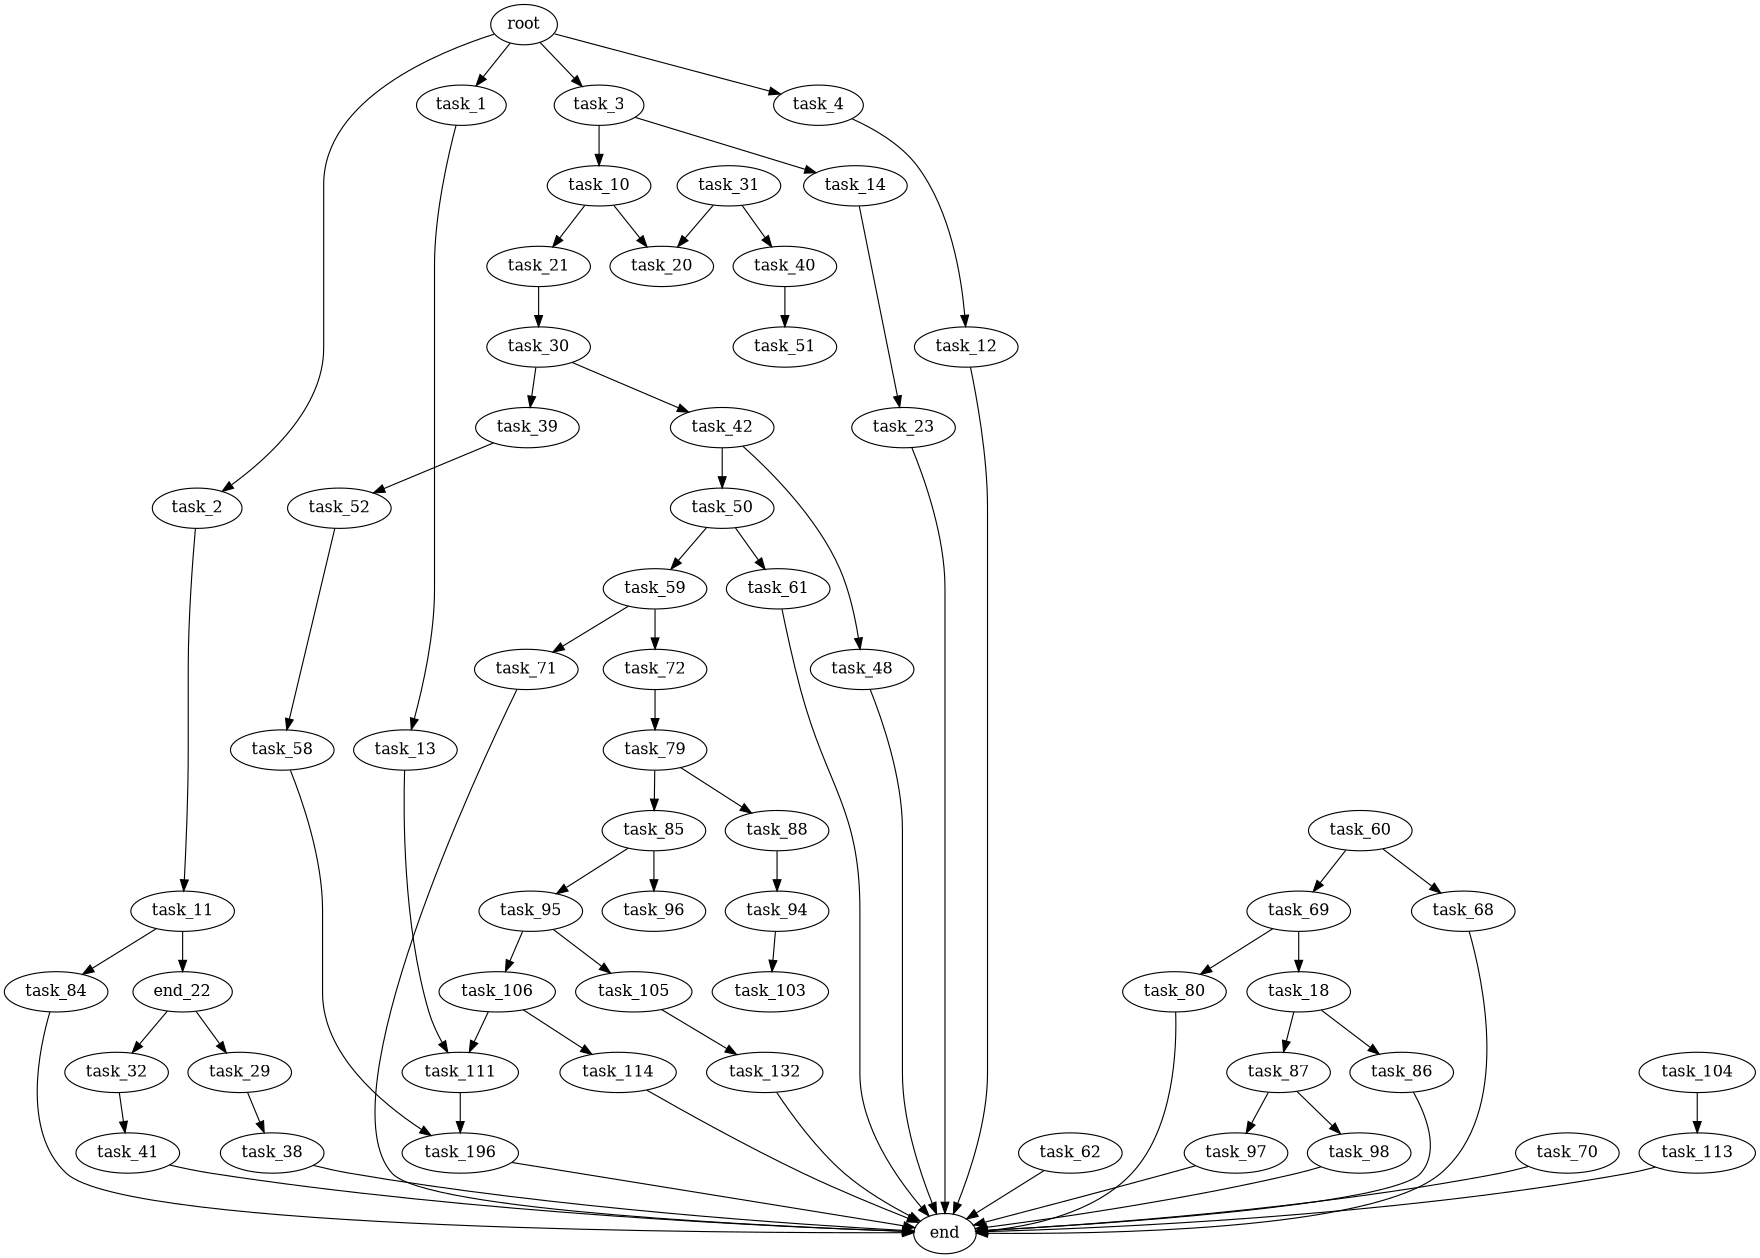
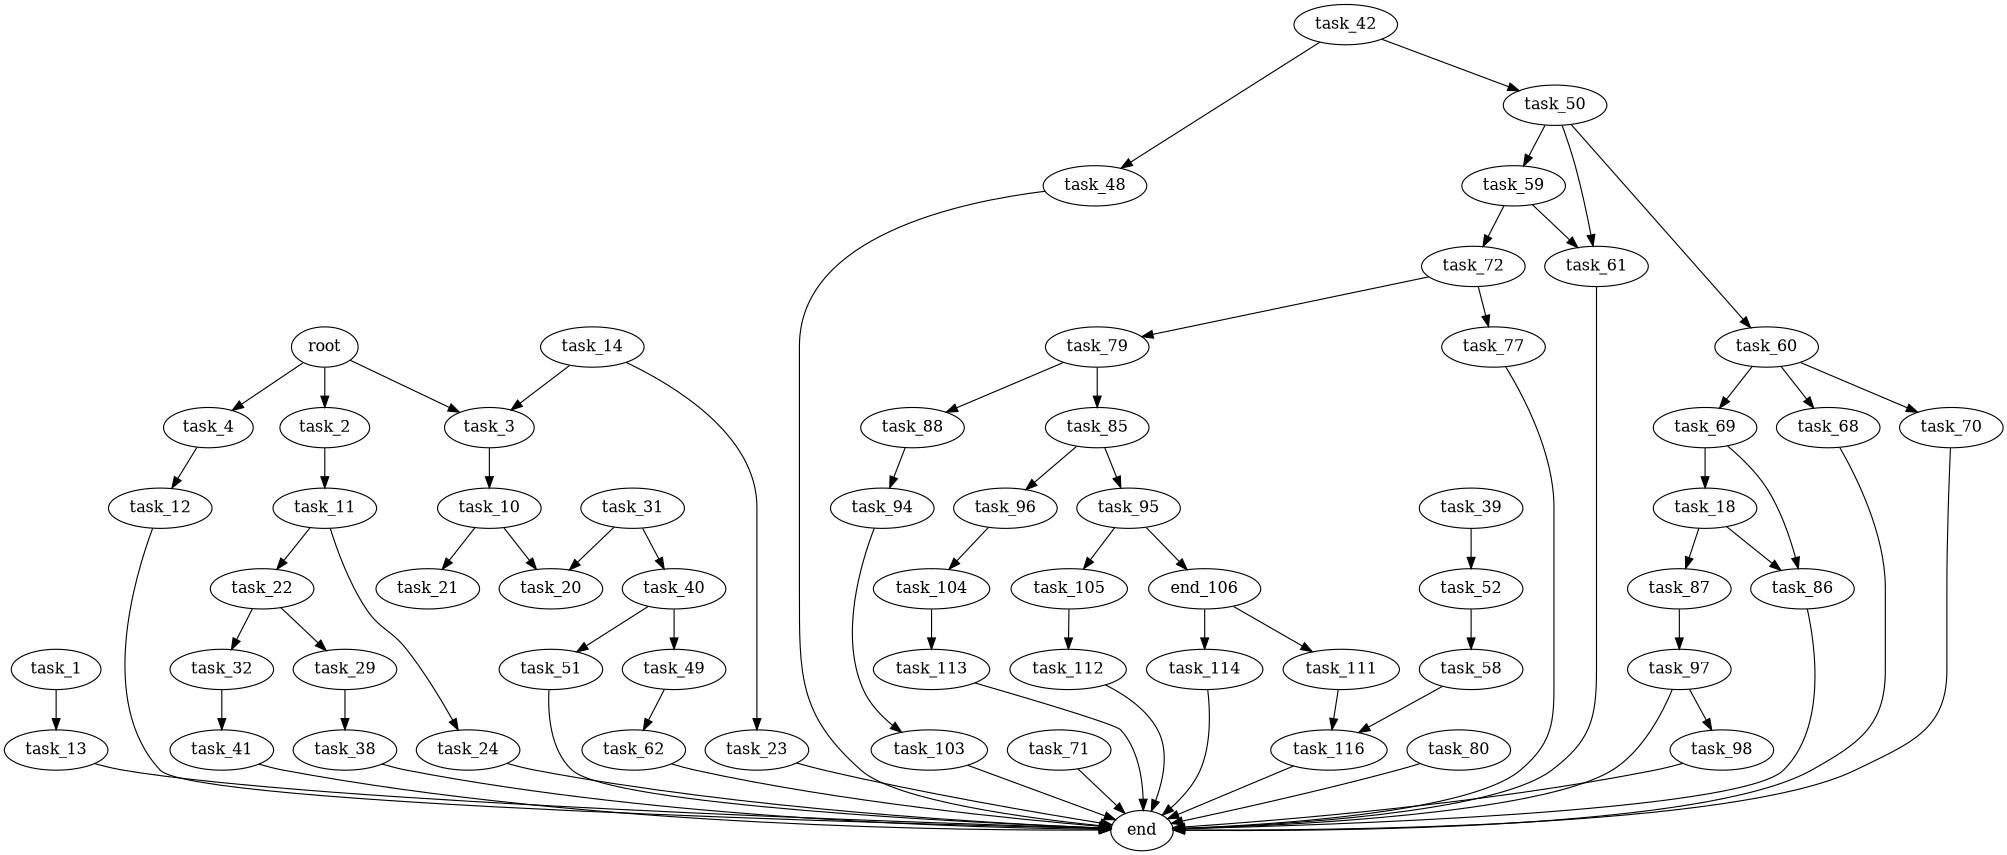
(497, 60) -> none
(720, 143) -> (545, 384)
none -> (1657, 222)
(539, 347) -> none
none -> (1493, 347)
none -> (1854, 385)
none -> (973, 544)
(596, 626) -> (1551, 222)
none -> (674, 669)
none -> (1036, 791)
none -> (791, 809)
(409, 909) -> (596, 808)
(1242, 948) -> (1771, 496)
(56, 992) -> (468, 750)
(183, 992) -> (262, 589)
(497, 992) -> (1205, 589)
(765, 1072) -> (1068, 669)
(1315, 1109) -> (1698, 705)
(460, 1153) -> (1329, 750)
